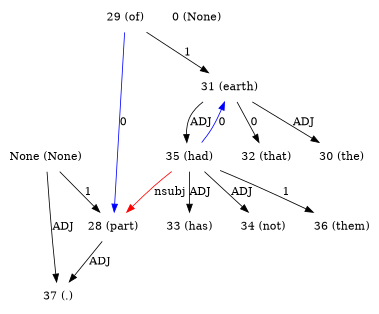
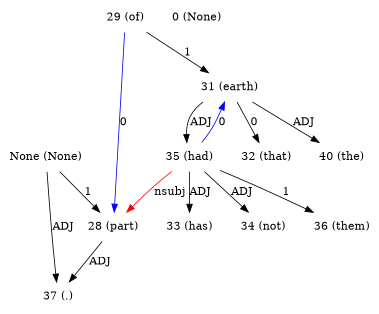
(342, 157) -> (342, 157)
